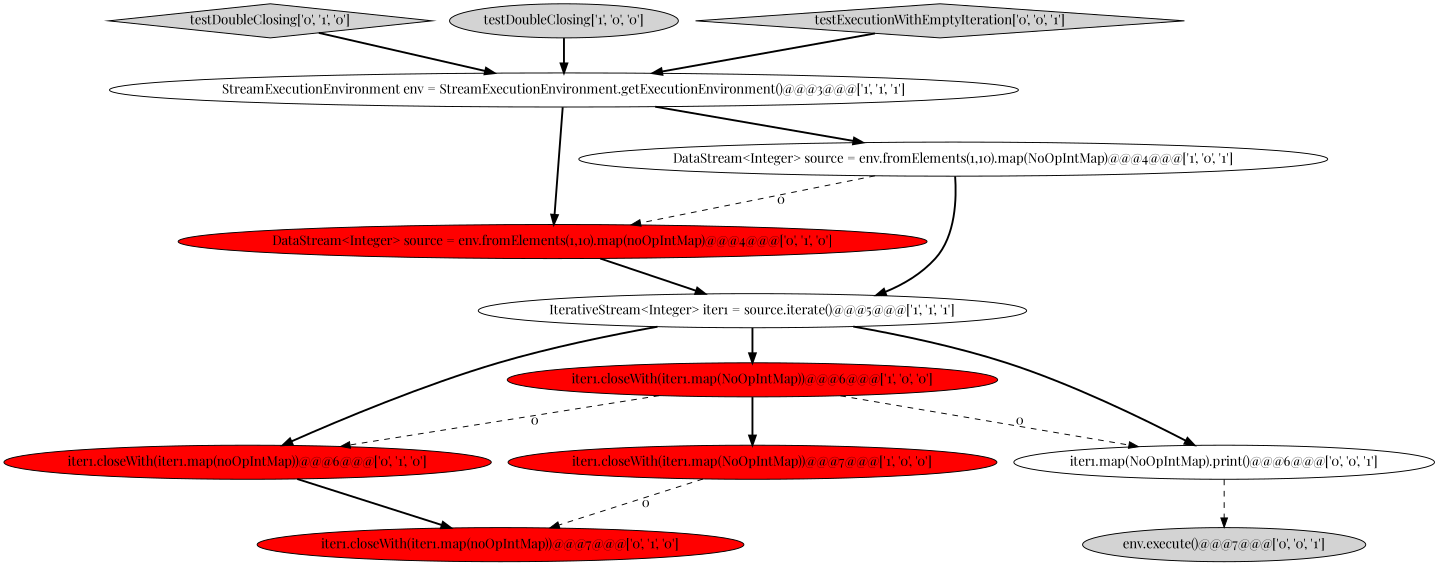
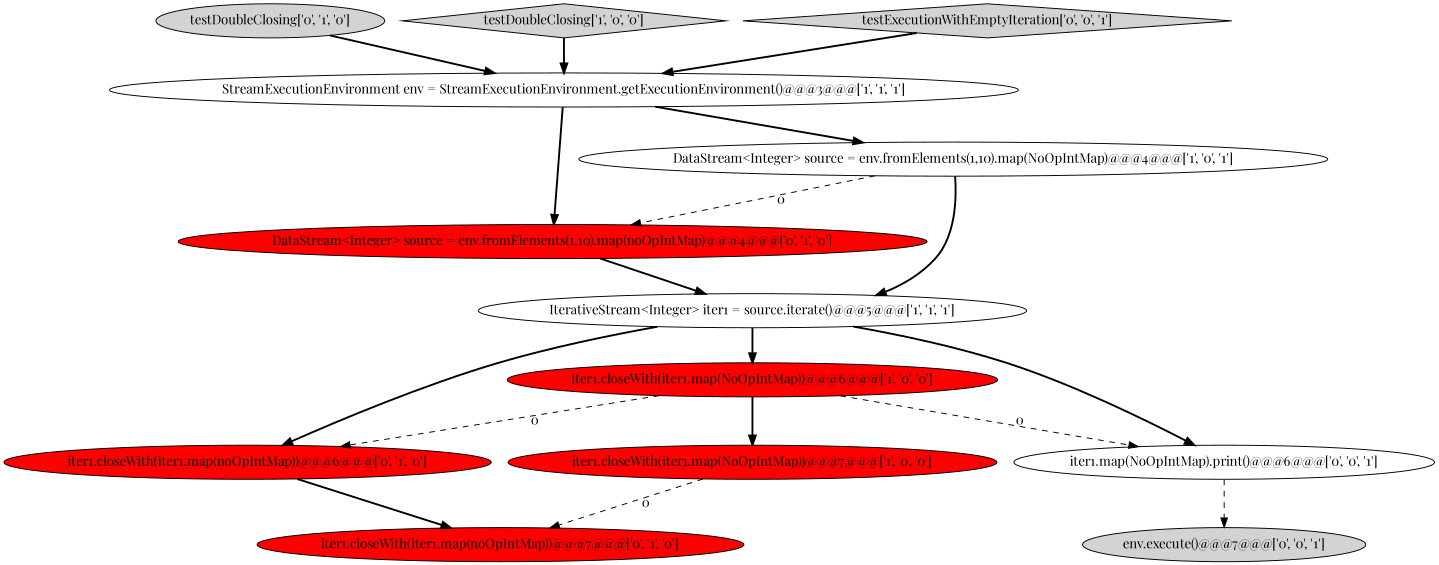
(270, 21) -> (270, 21)
(564, 21) -> (564, 21)
